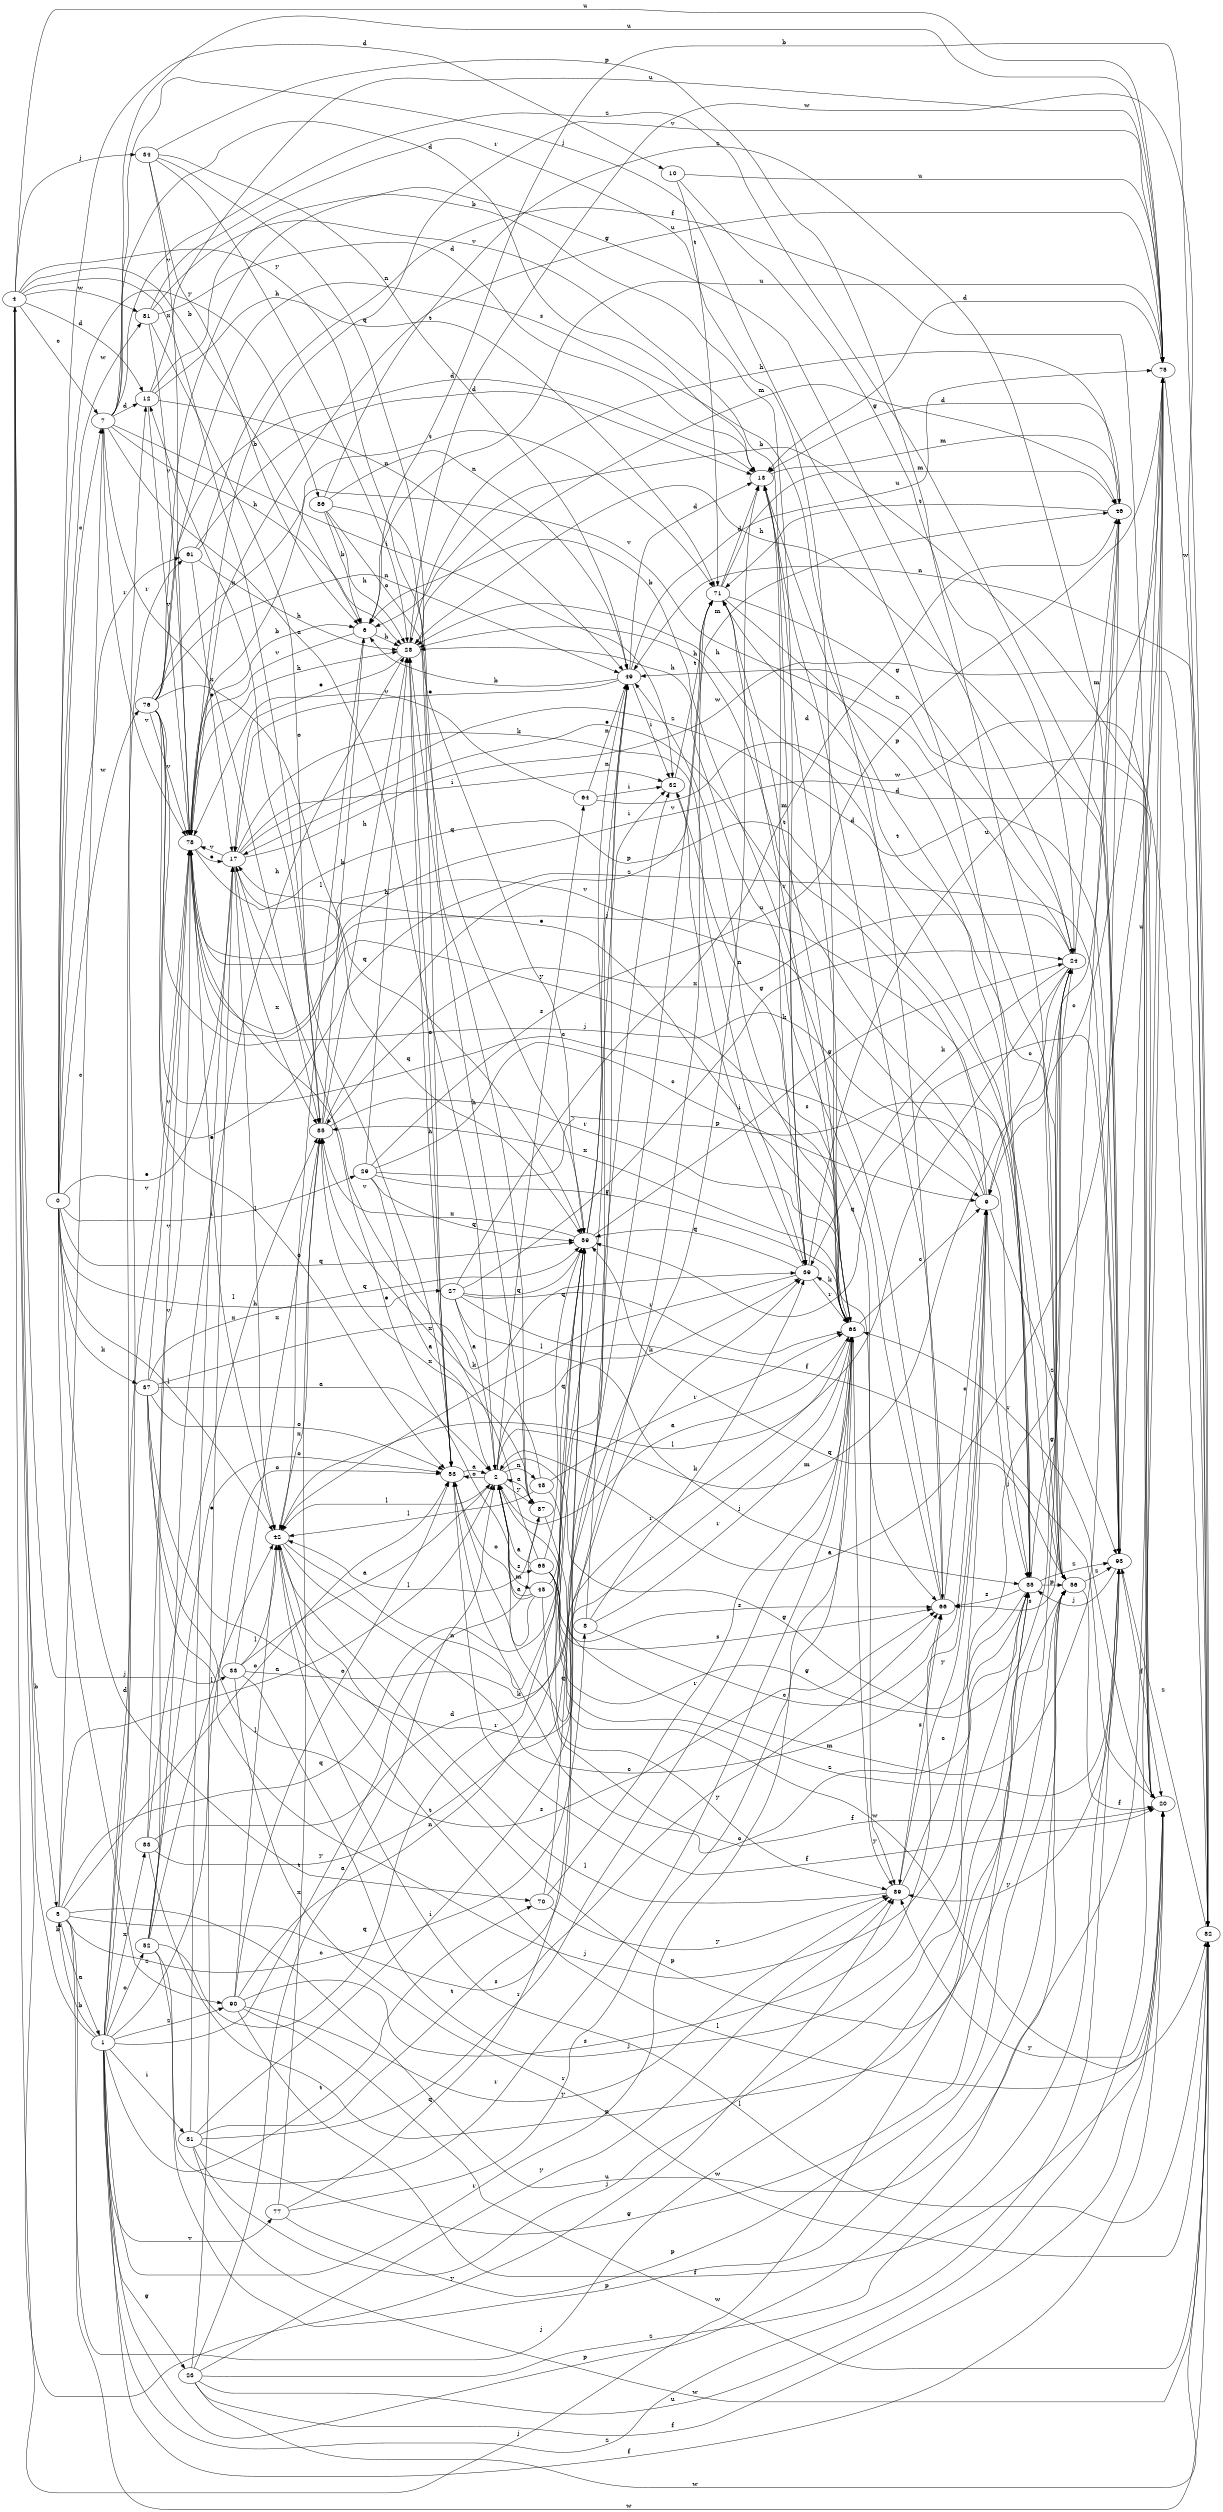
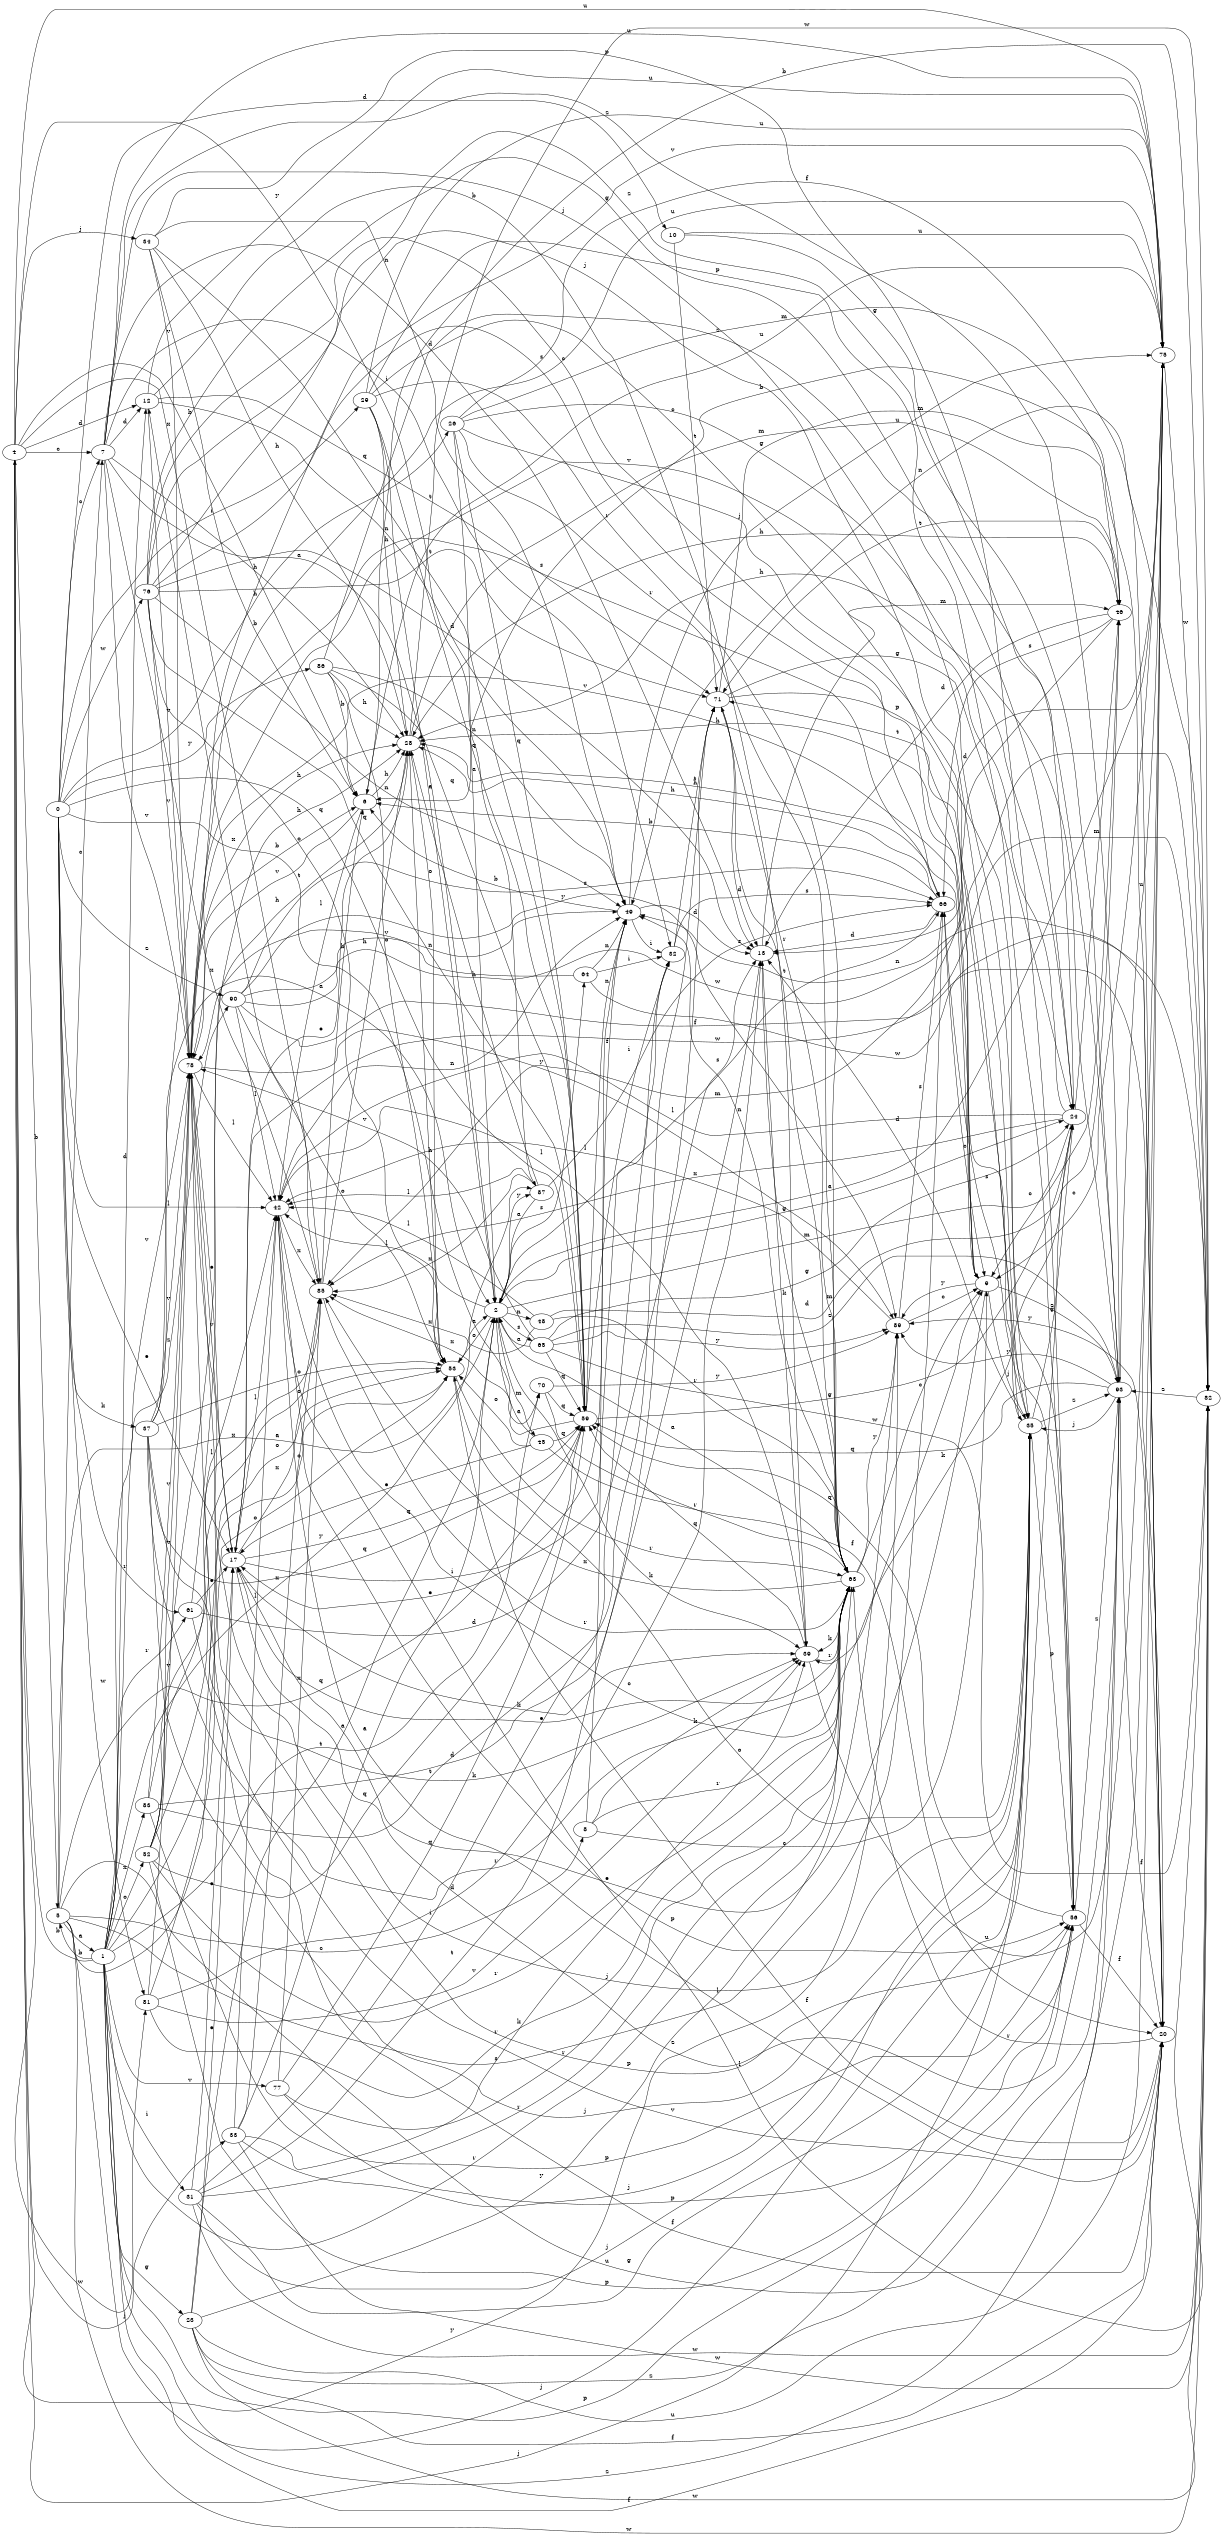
(675, 849) -> (838, 1071)
(717, 1037) -> none
(452, 1292) -> (452, 424)
